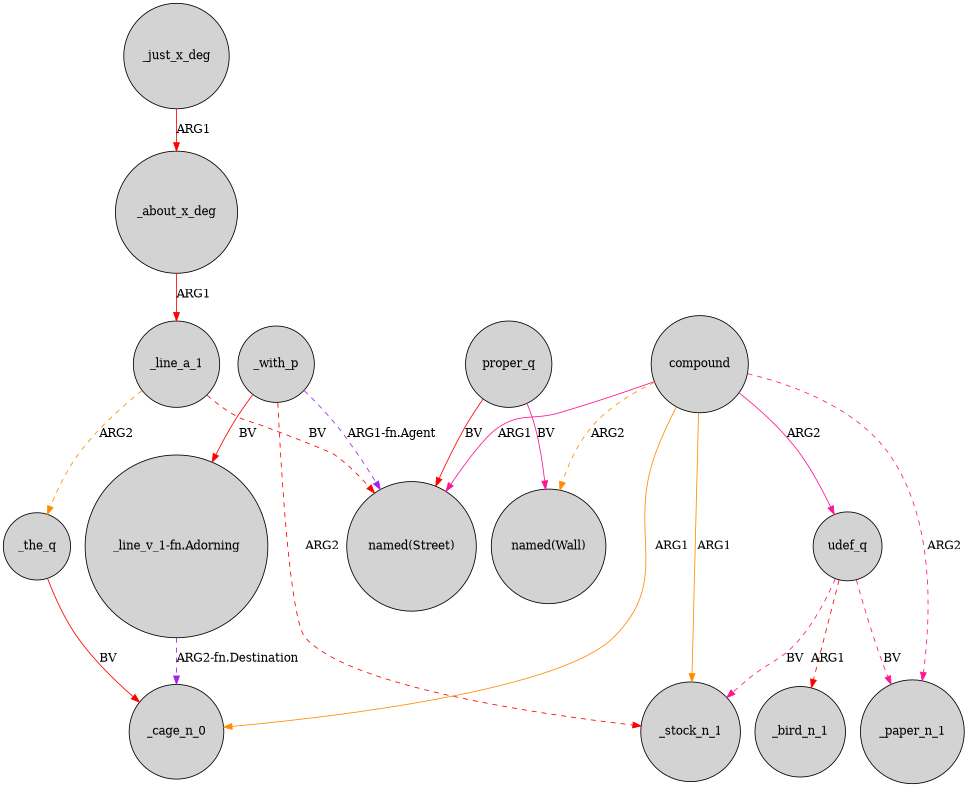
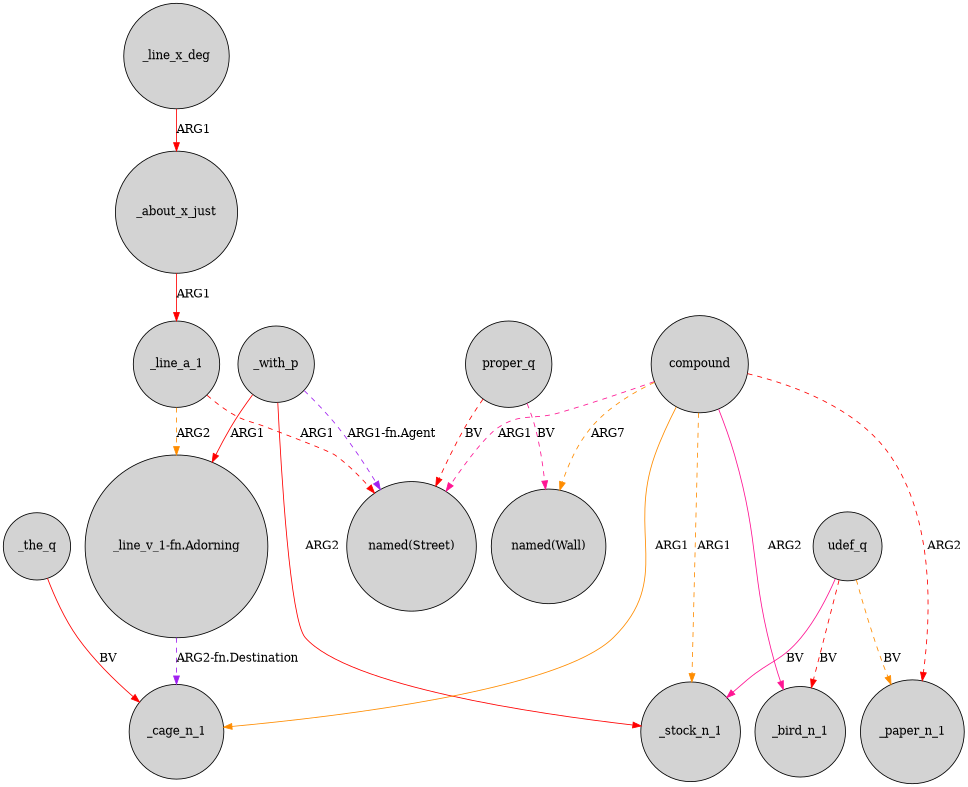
(176, 56) -> (176, 56)
(176, 212) -> (176, 212)
(541, 416) -> (541, 416)
(248, 434) -> (248, 434)
(317, 434) -> (317, 434)
(608, 434) -> (608, 434)
(459, 438) -> (459, 438)
(88, 442) -> (176, 427)
(539, 442) -> (539, 442)
(792, 444) -> (753, 544)
(904, 480) -> (904, 480)
(695, 543) -> (695, 543)
(871, 629) -> (871, 629)
(795, 645) -> (795, 645)
(828, 659) -> (828, 659)
(350, 665) -> (350, 665)
(176, 732) -> (176, 732)
